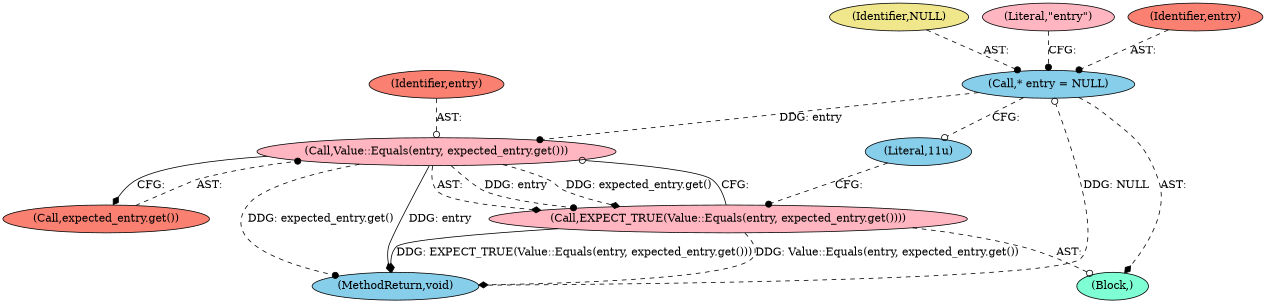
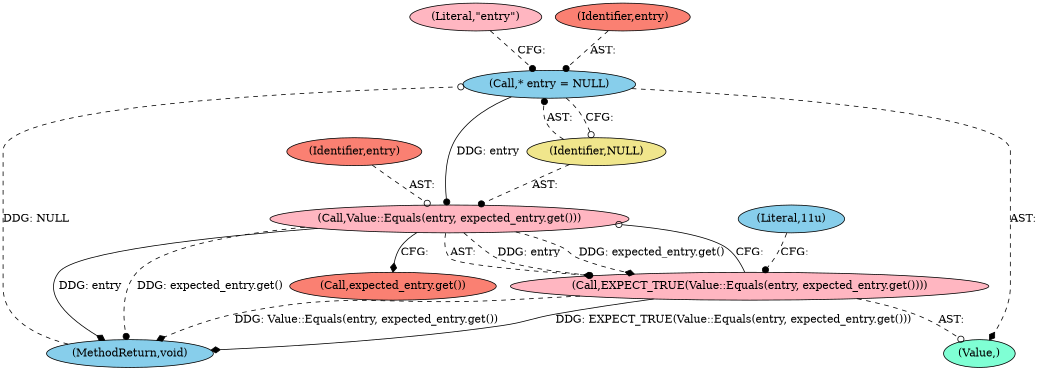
(761, 116) -> (458, 135)
(985, 117) -> (580, 113)
(213, 176) -> (527, 184)
(1113, 286) -> (979, 354)
